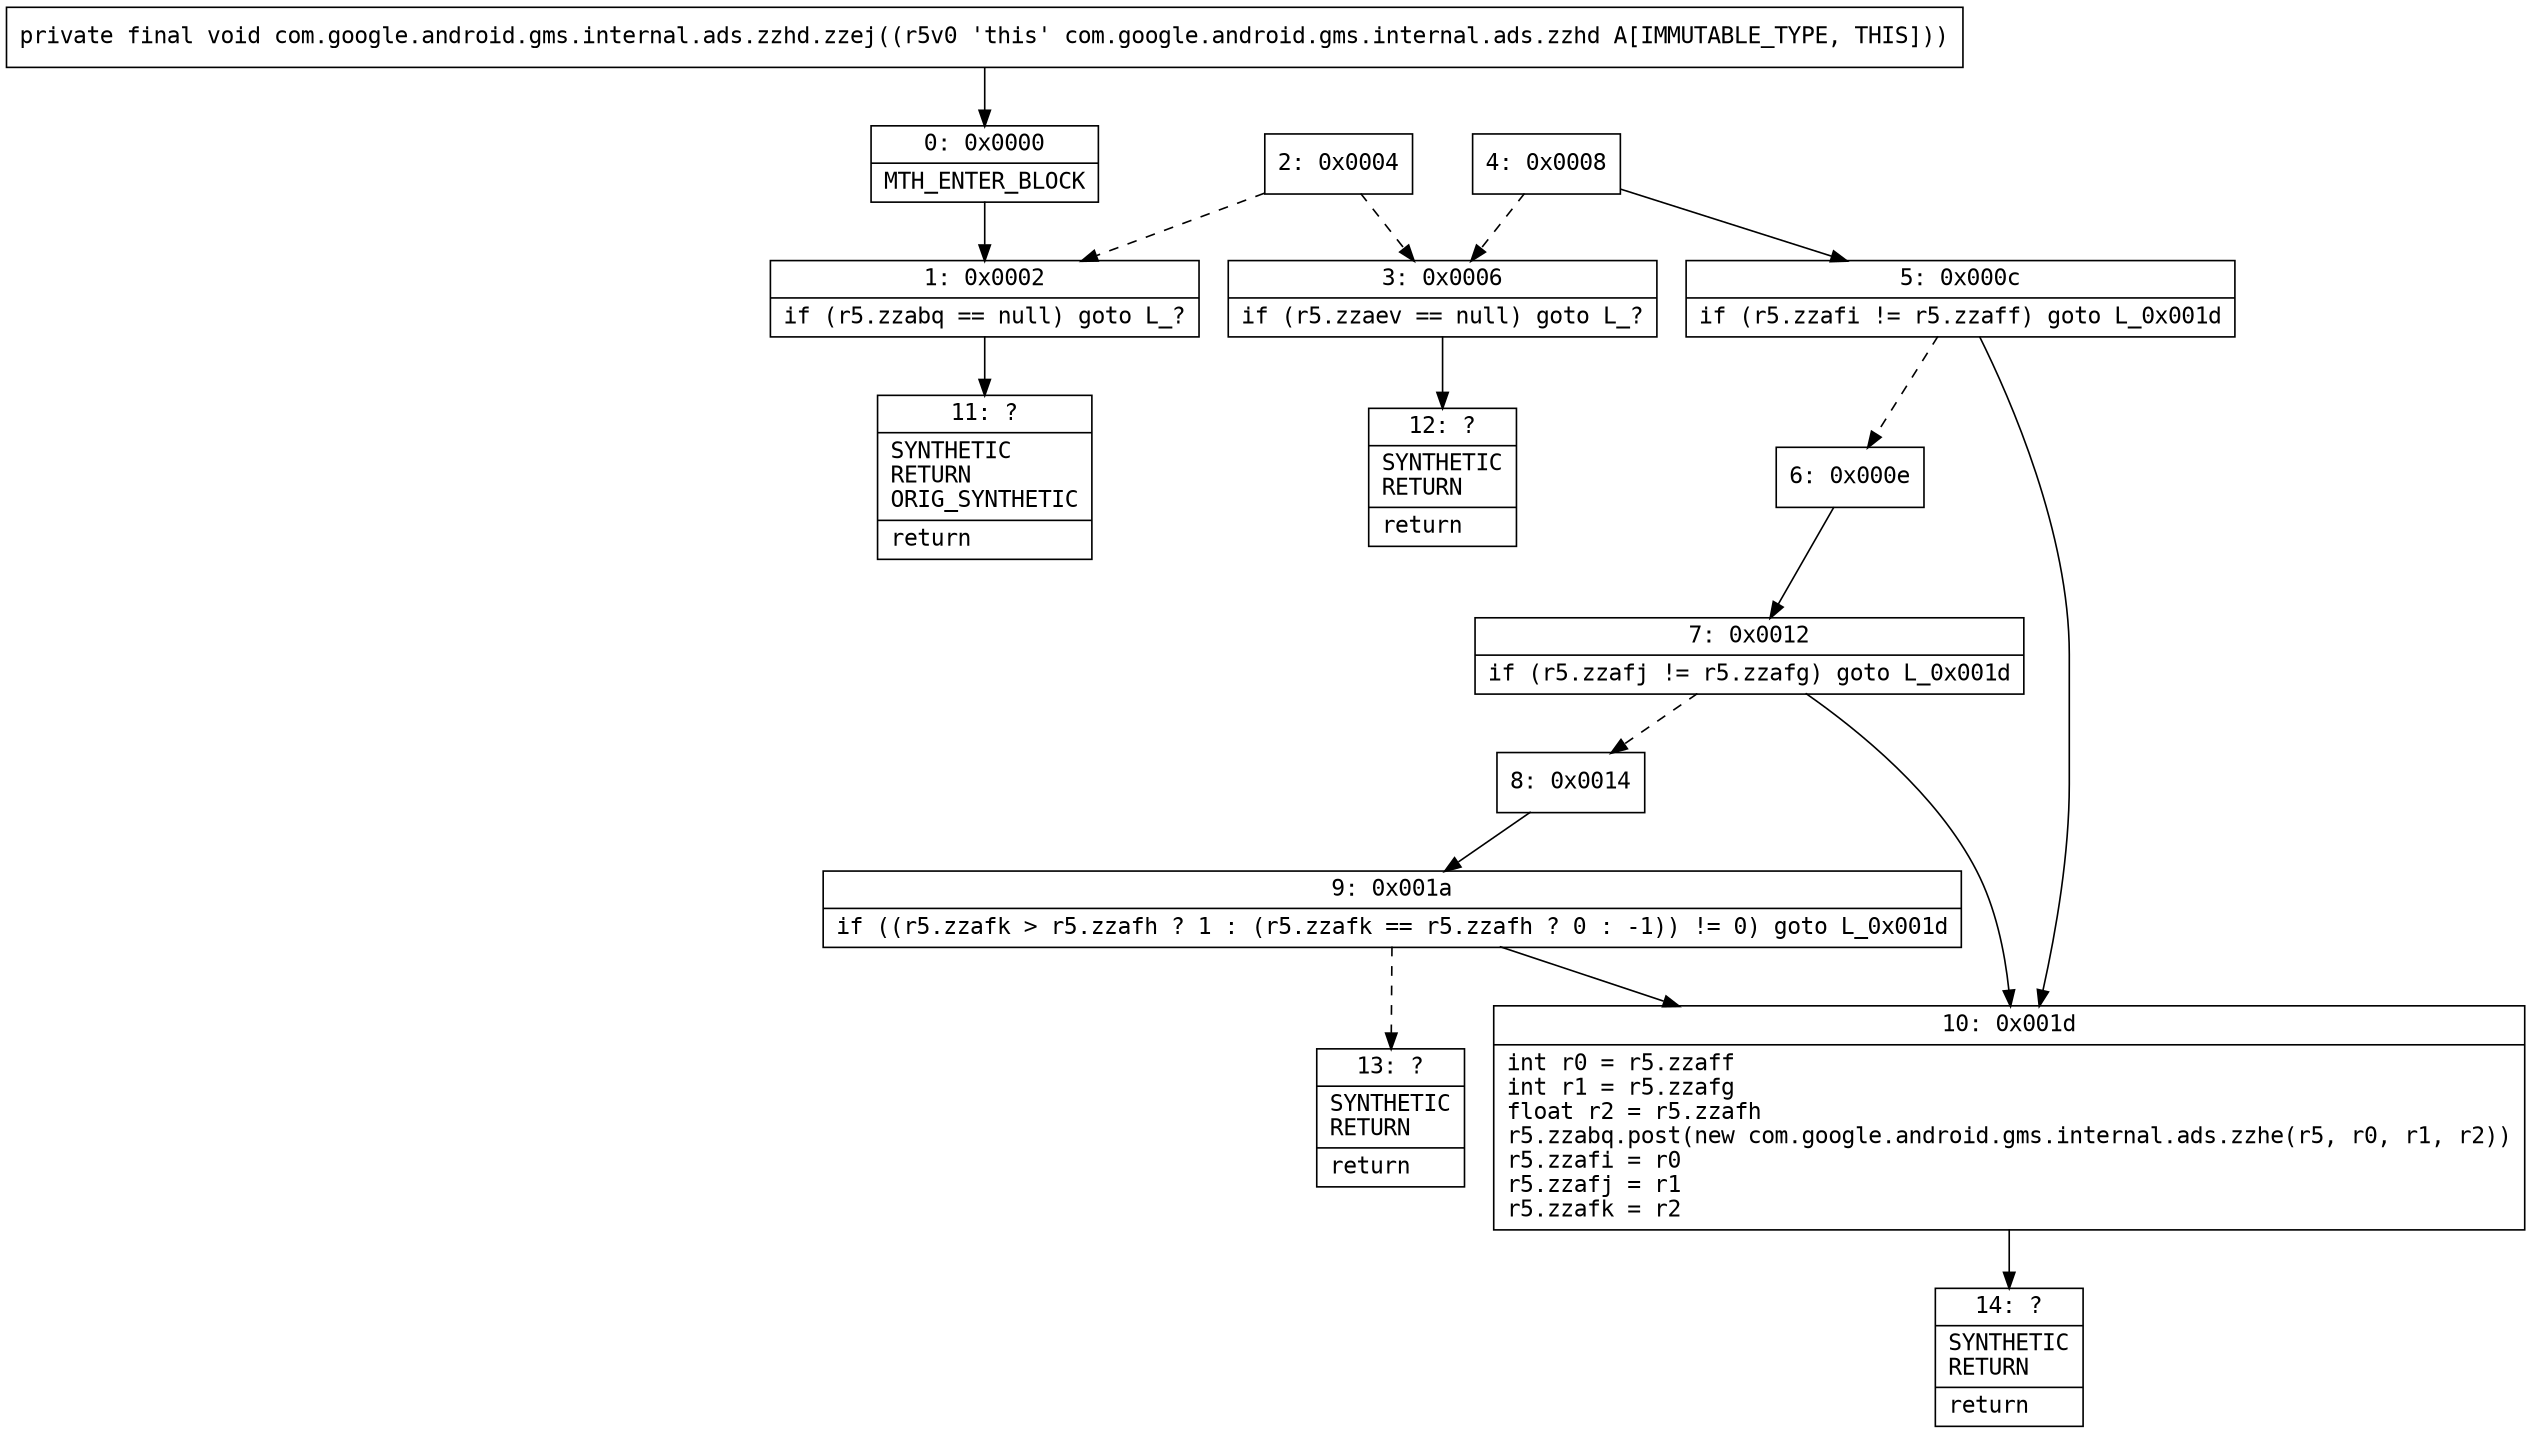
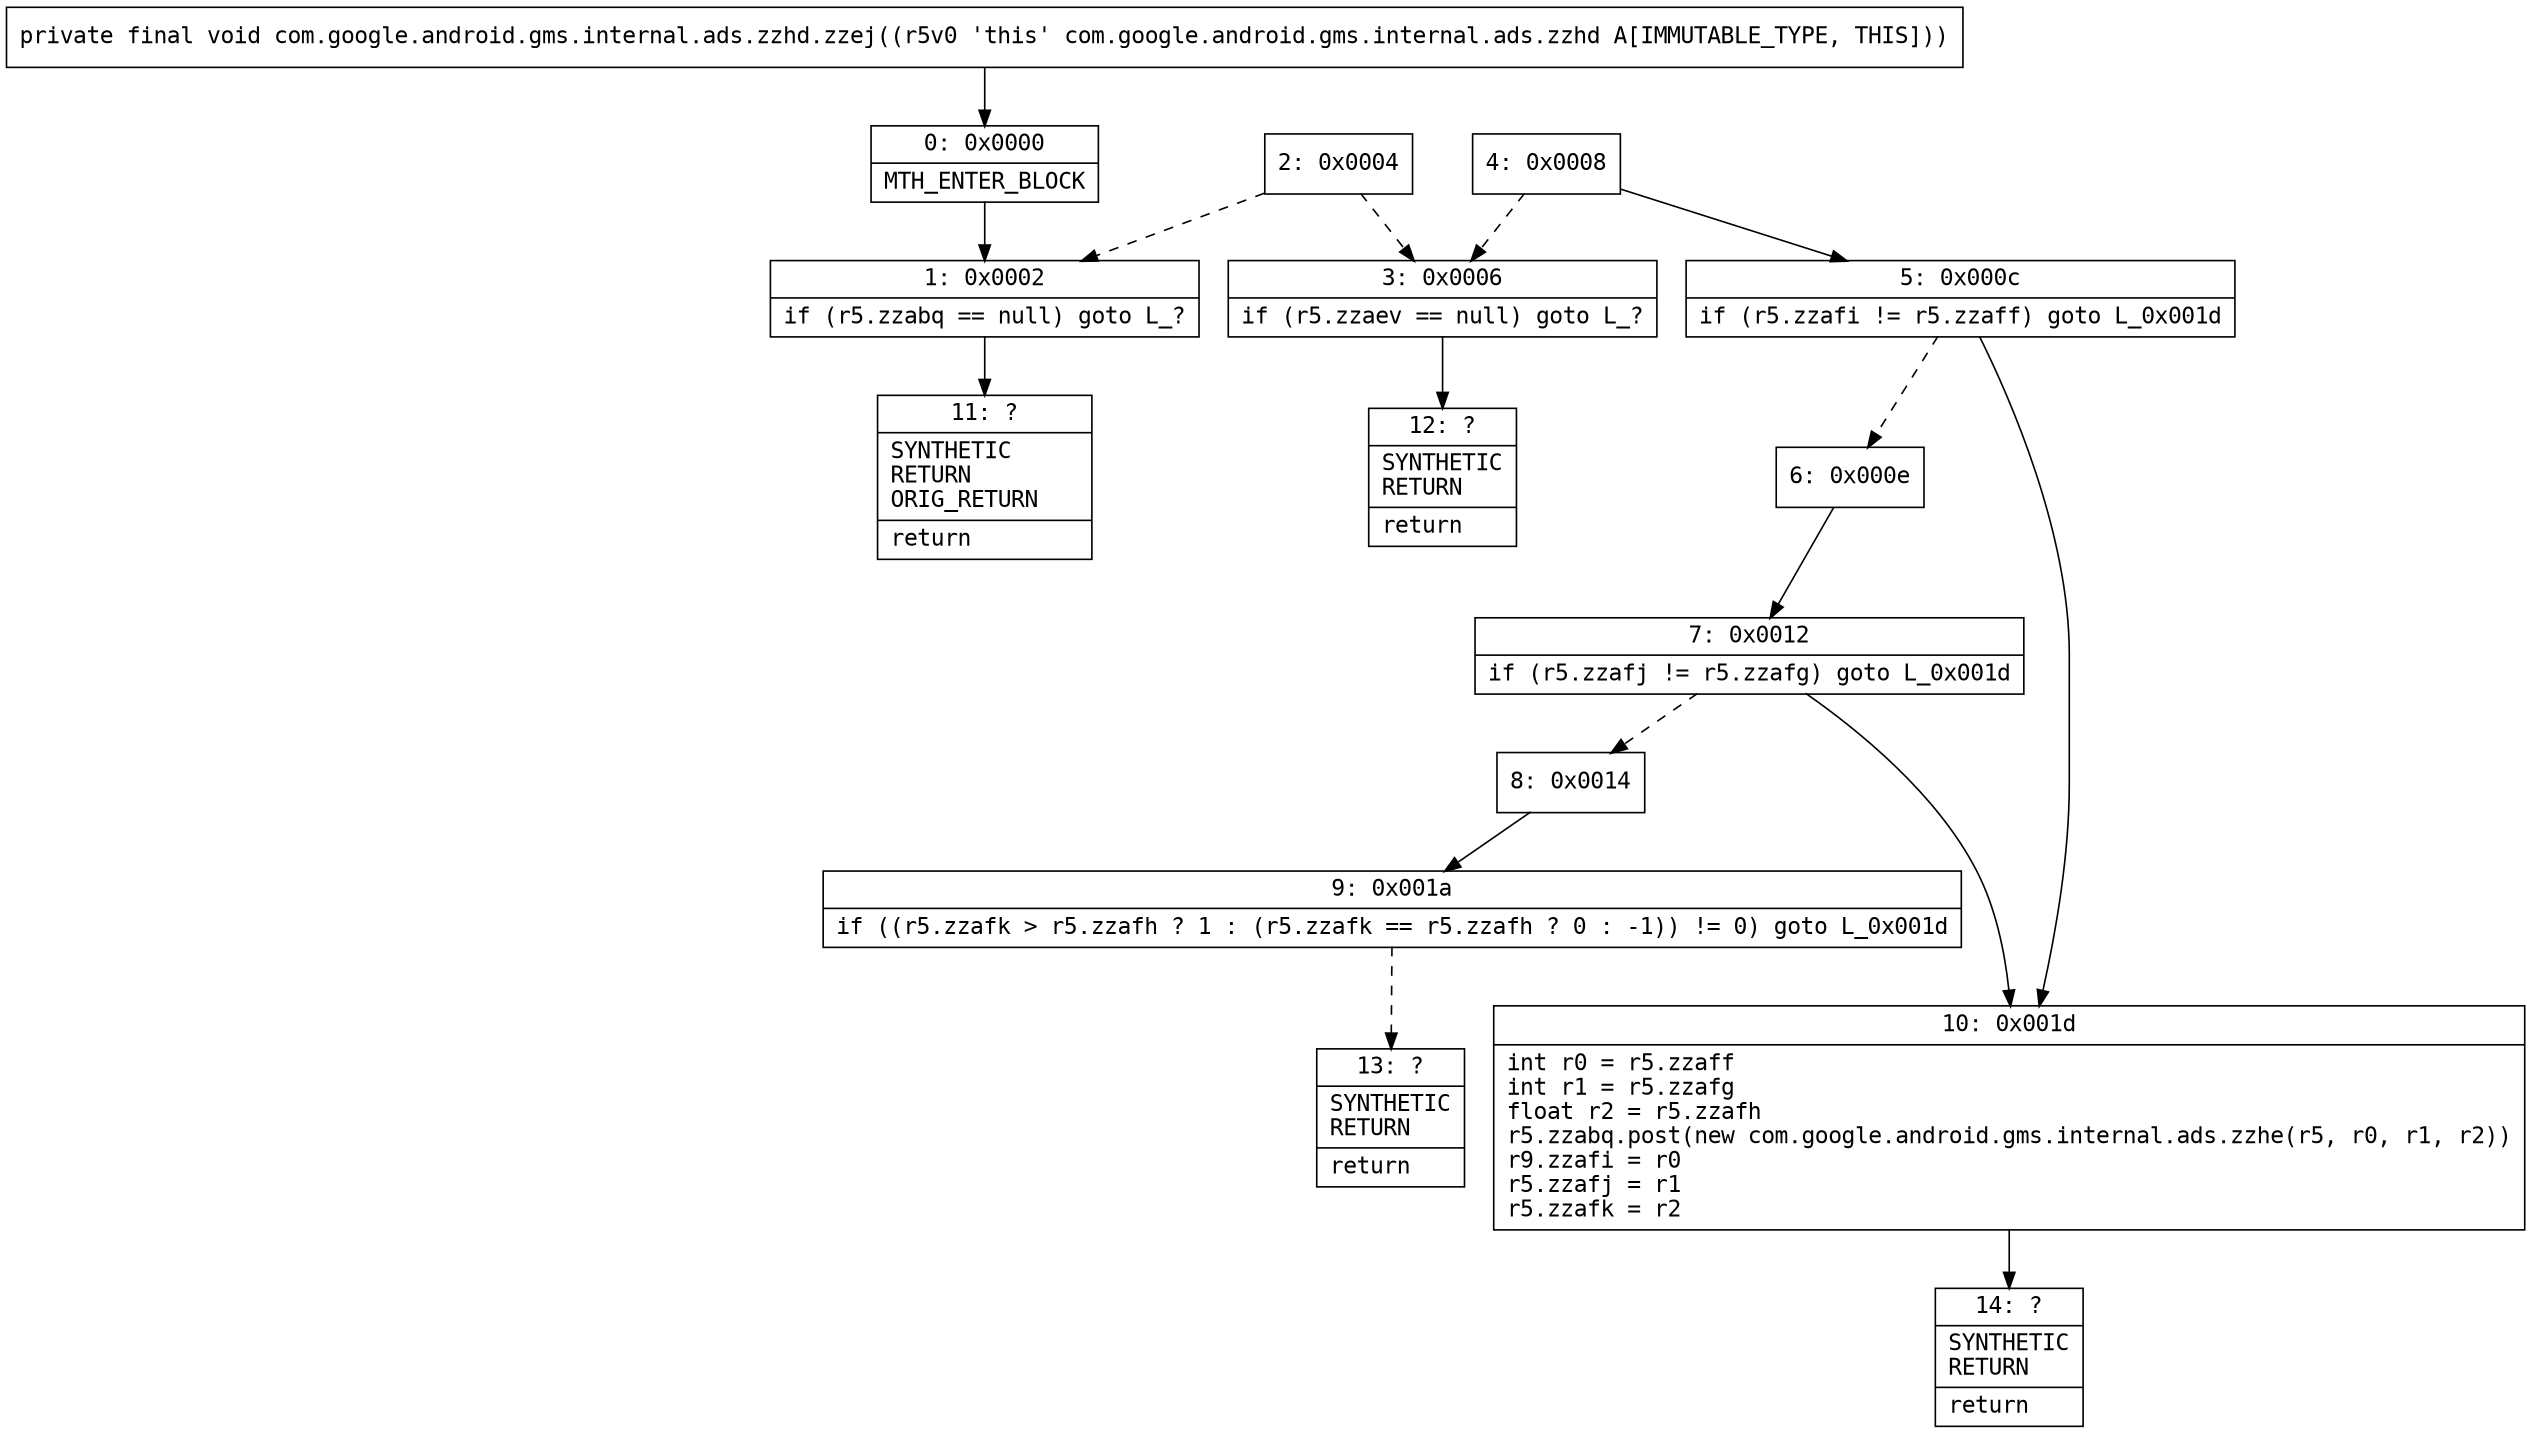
(985, 500) -> (964, 500)
(1582, 974) -> none
(1594, 1161) -> (1594, 1161)
